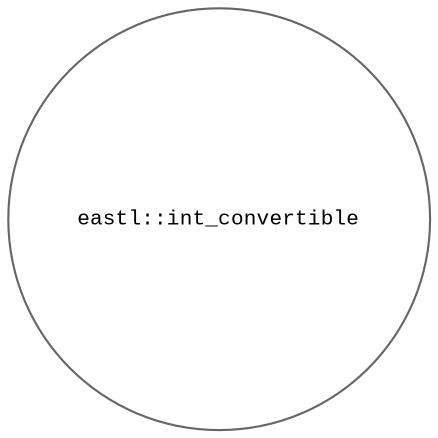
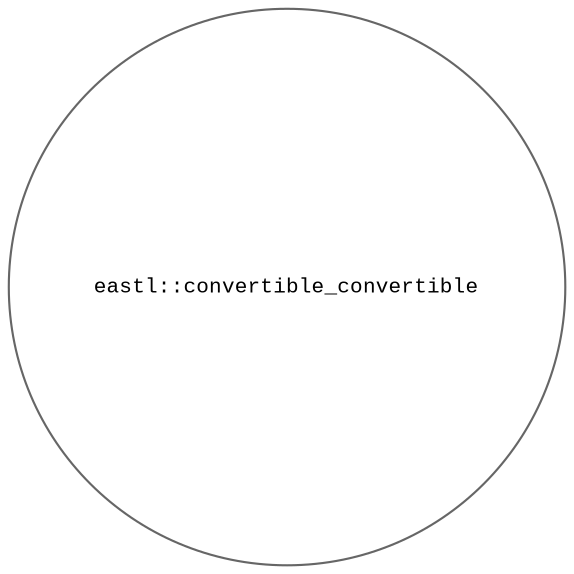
(219, 219) -> (287, 287)
